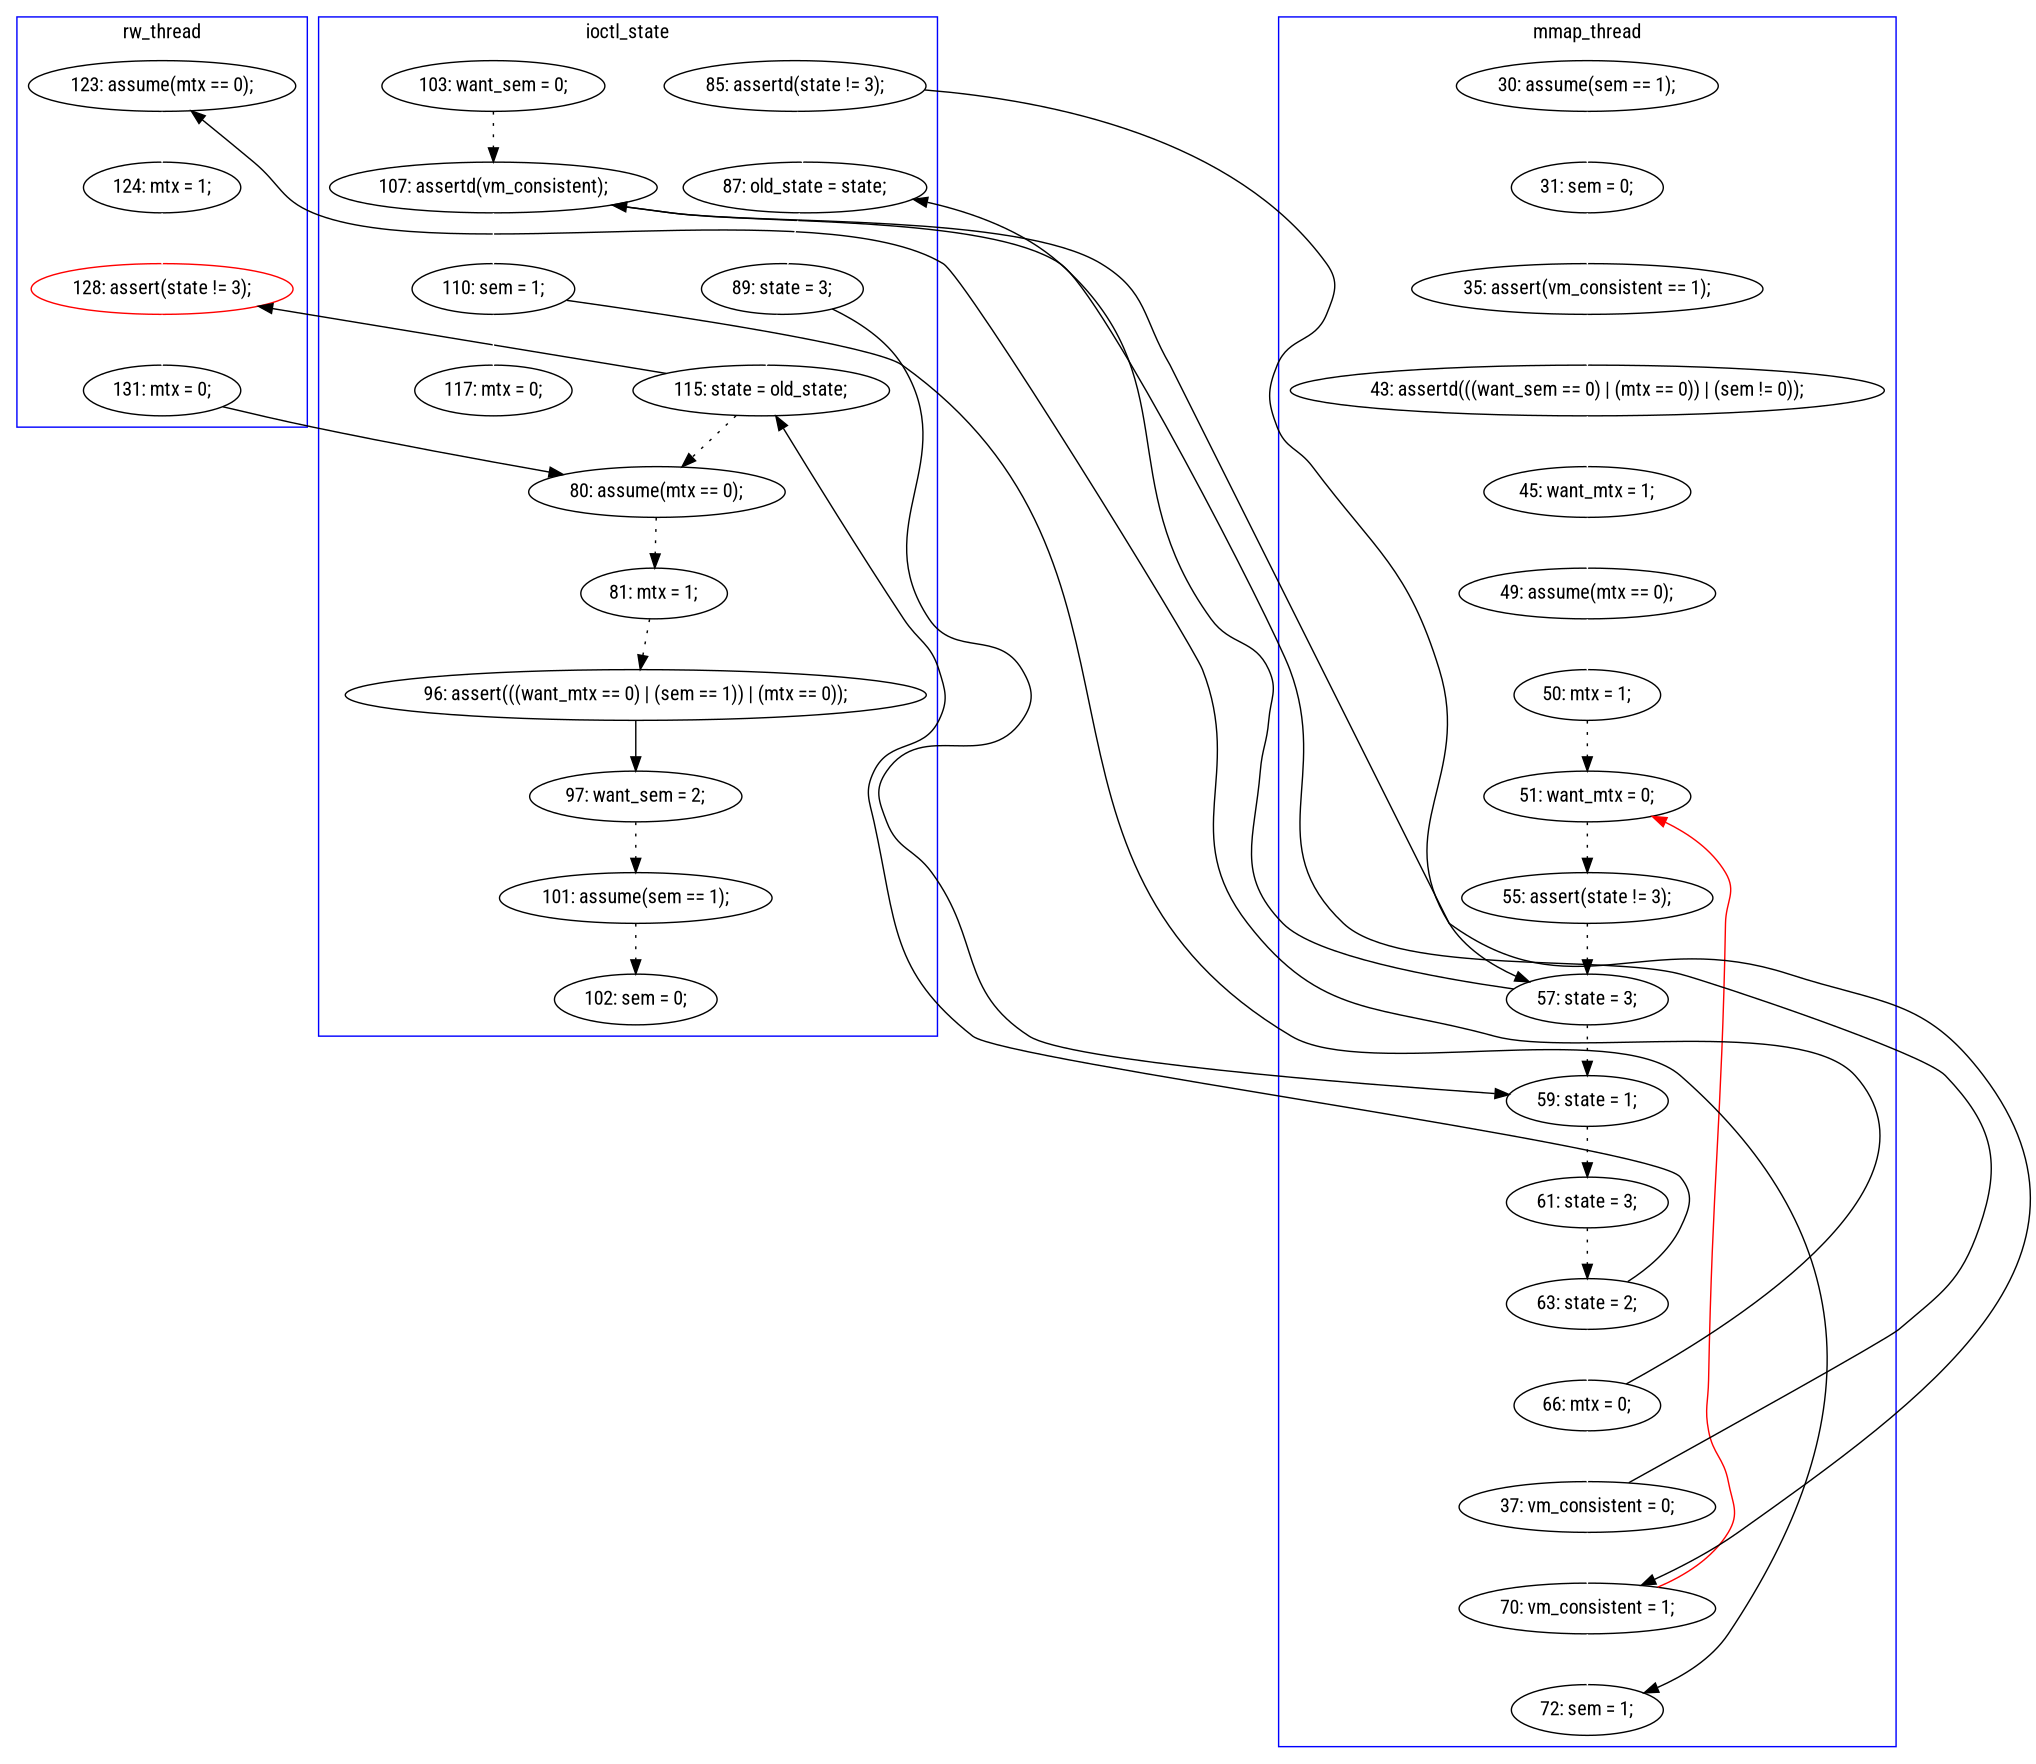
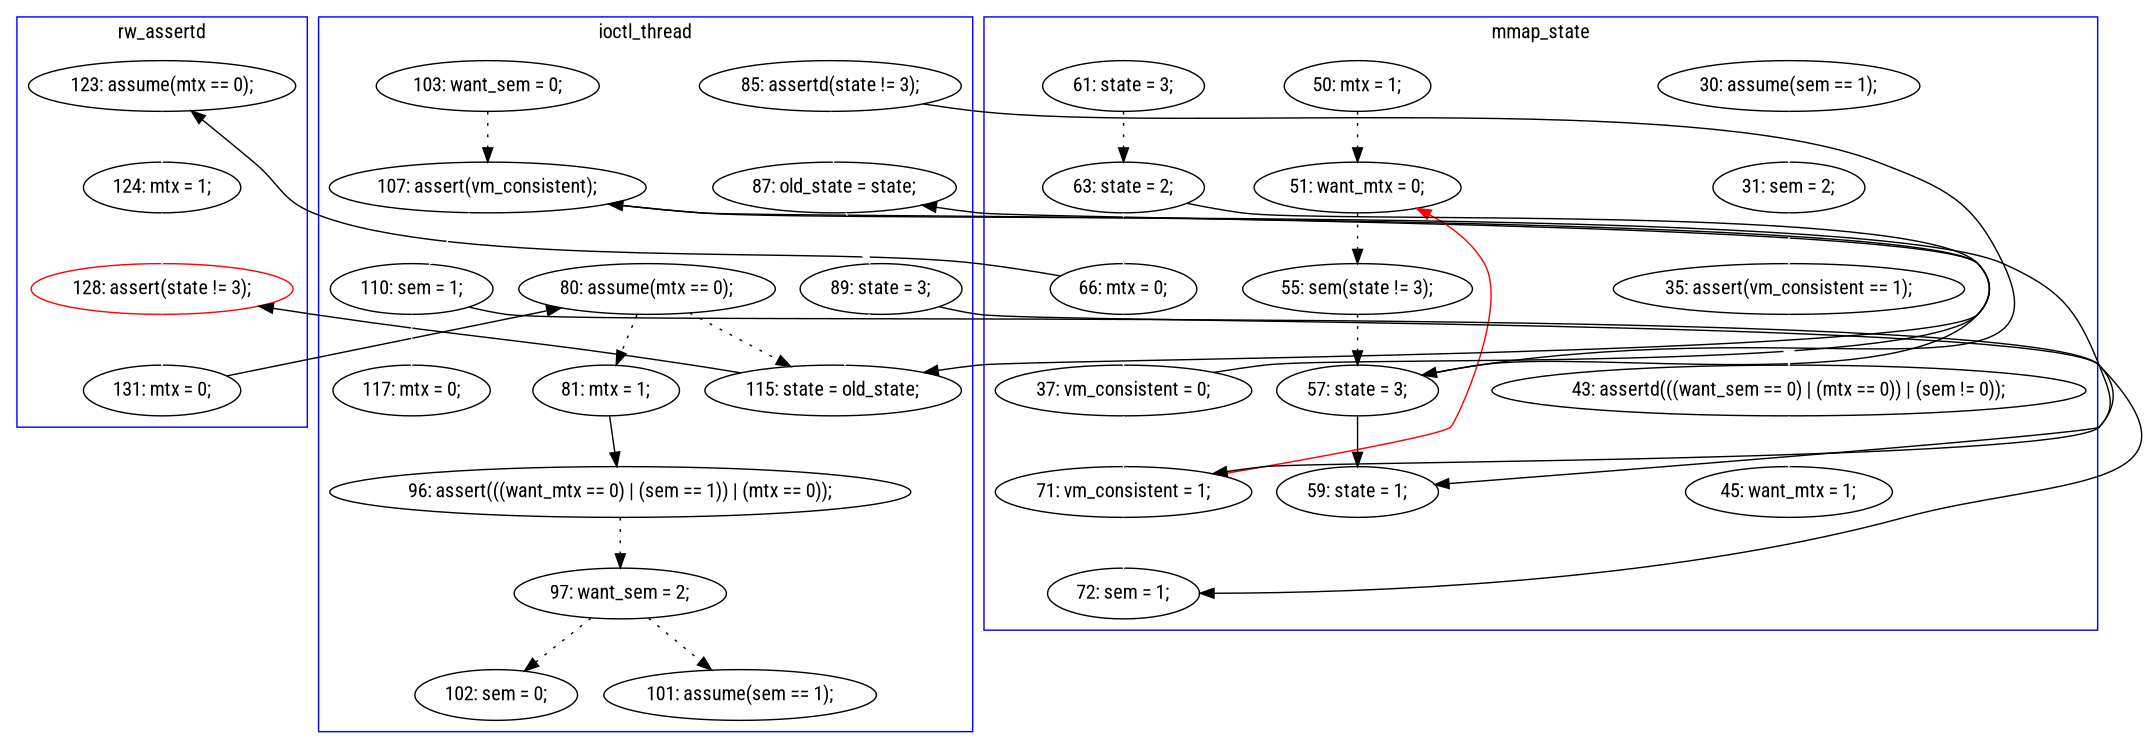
(162, 33) -> (162, 33)
(628, 33) -> (646, 33)
(1587, 33) -> (1541, 33)
(493, 187) -> (488, 187)
(1587, 187) -> (1789, 187)
(714, 436) -> (734, 336)
(1587, 593) -> none
(646, 637) -> (612, 434)
(636, 739) -> (620, 536)
(1587, 898) -> (1358, 289)
(636, 942) -> (563, 640)
(1587, 1043) -> (1358, 434)
(1587, 1141) -> none
(1587, 1608) -> (1124, 492)
